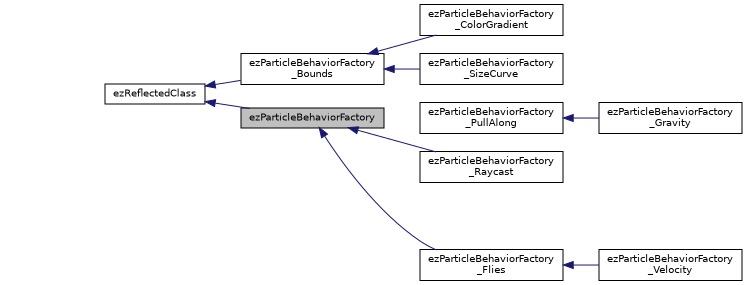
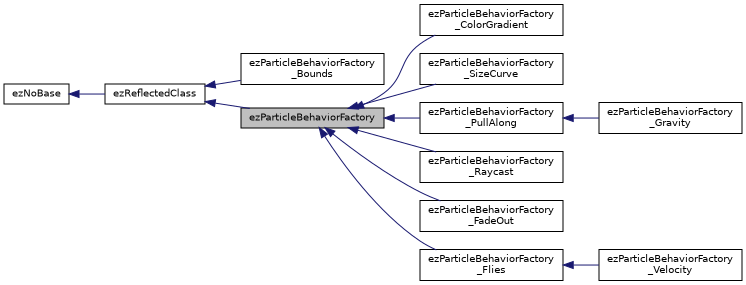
(407, 43) -> (401, 71)
(407, 69) -> (397, 95)
none -> (36, 94)
none -> (407, 118)
none -> (492, 216)
